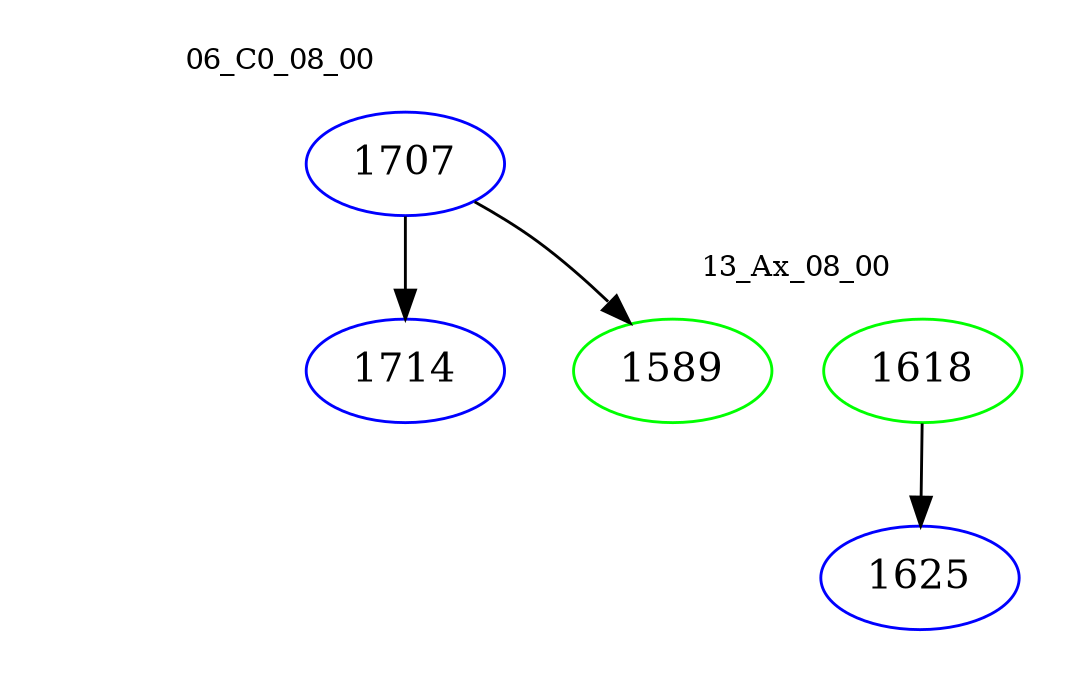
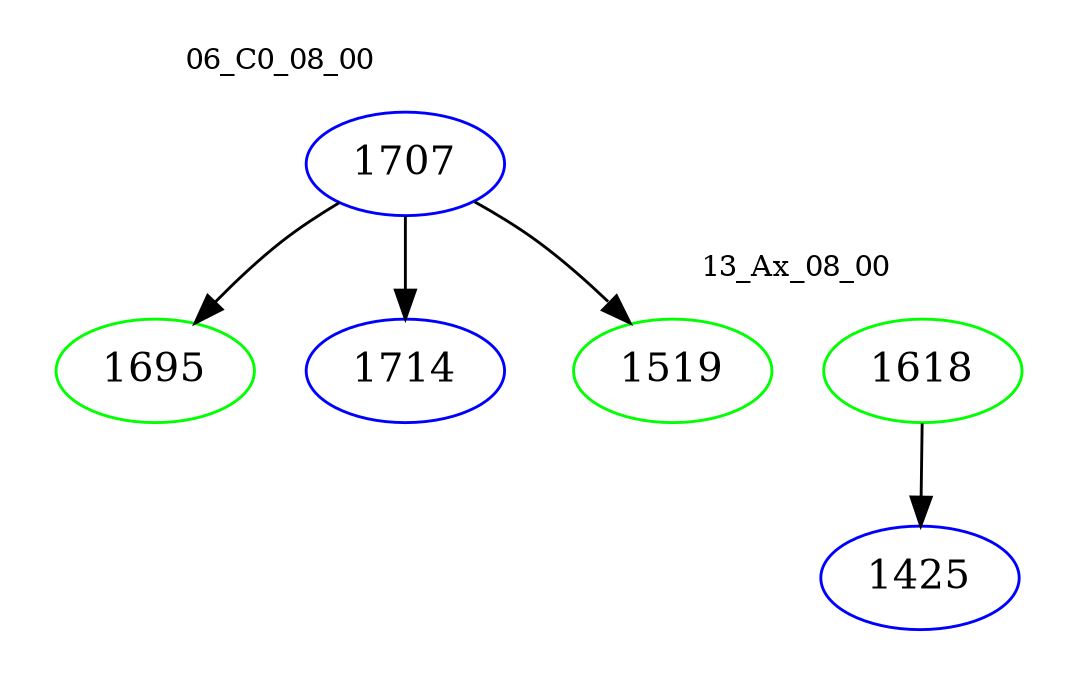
none -> (155, 371)
(673, 371) -> (673, 371)
(920, 578) -> (920, 578)
